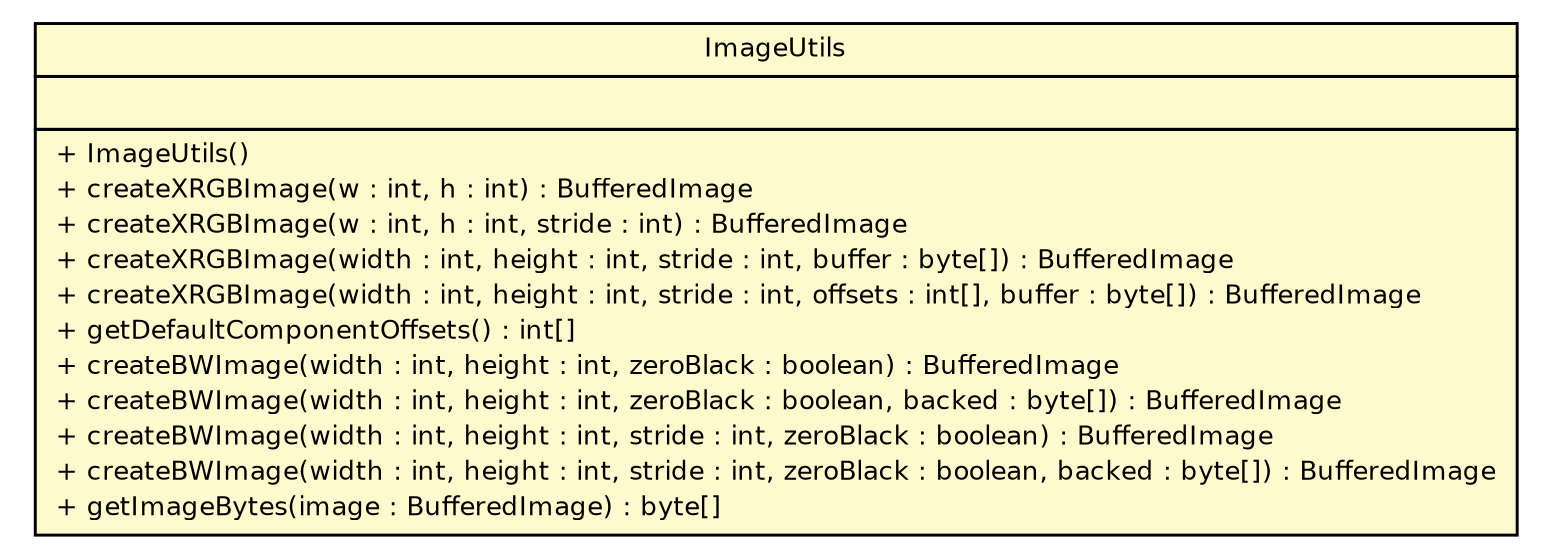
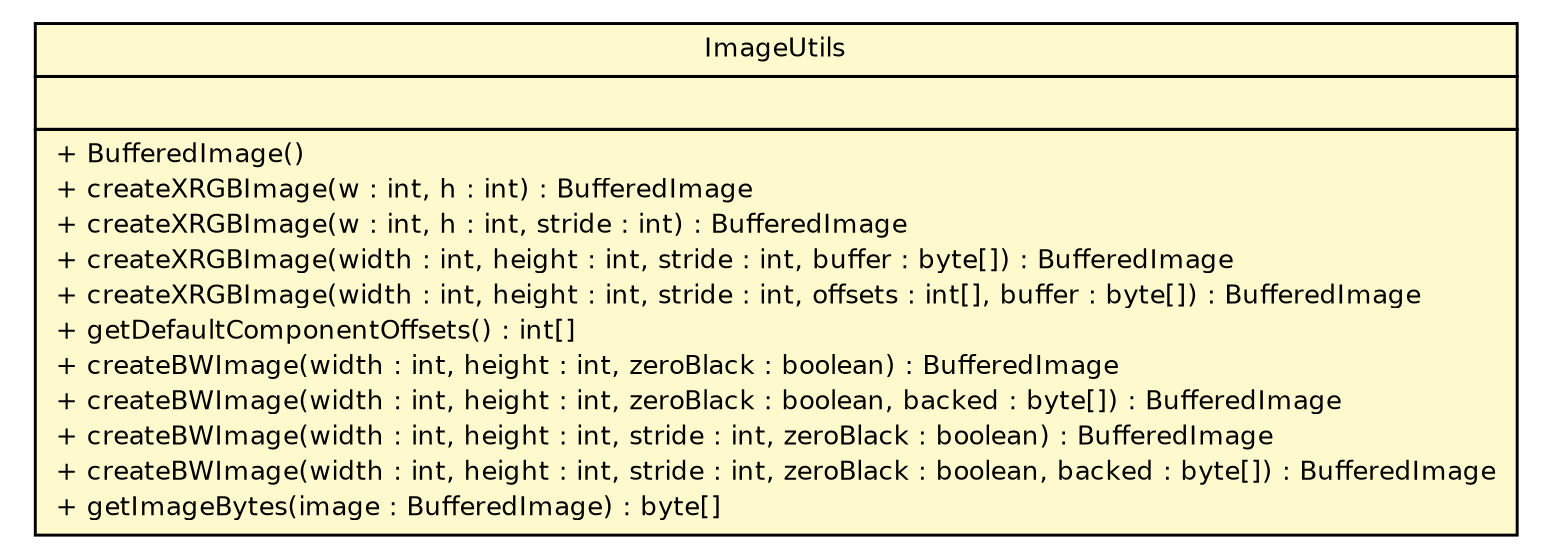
(154, 154) -> (181, 154)
